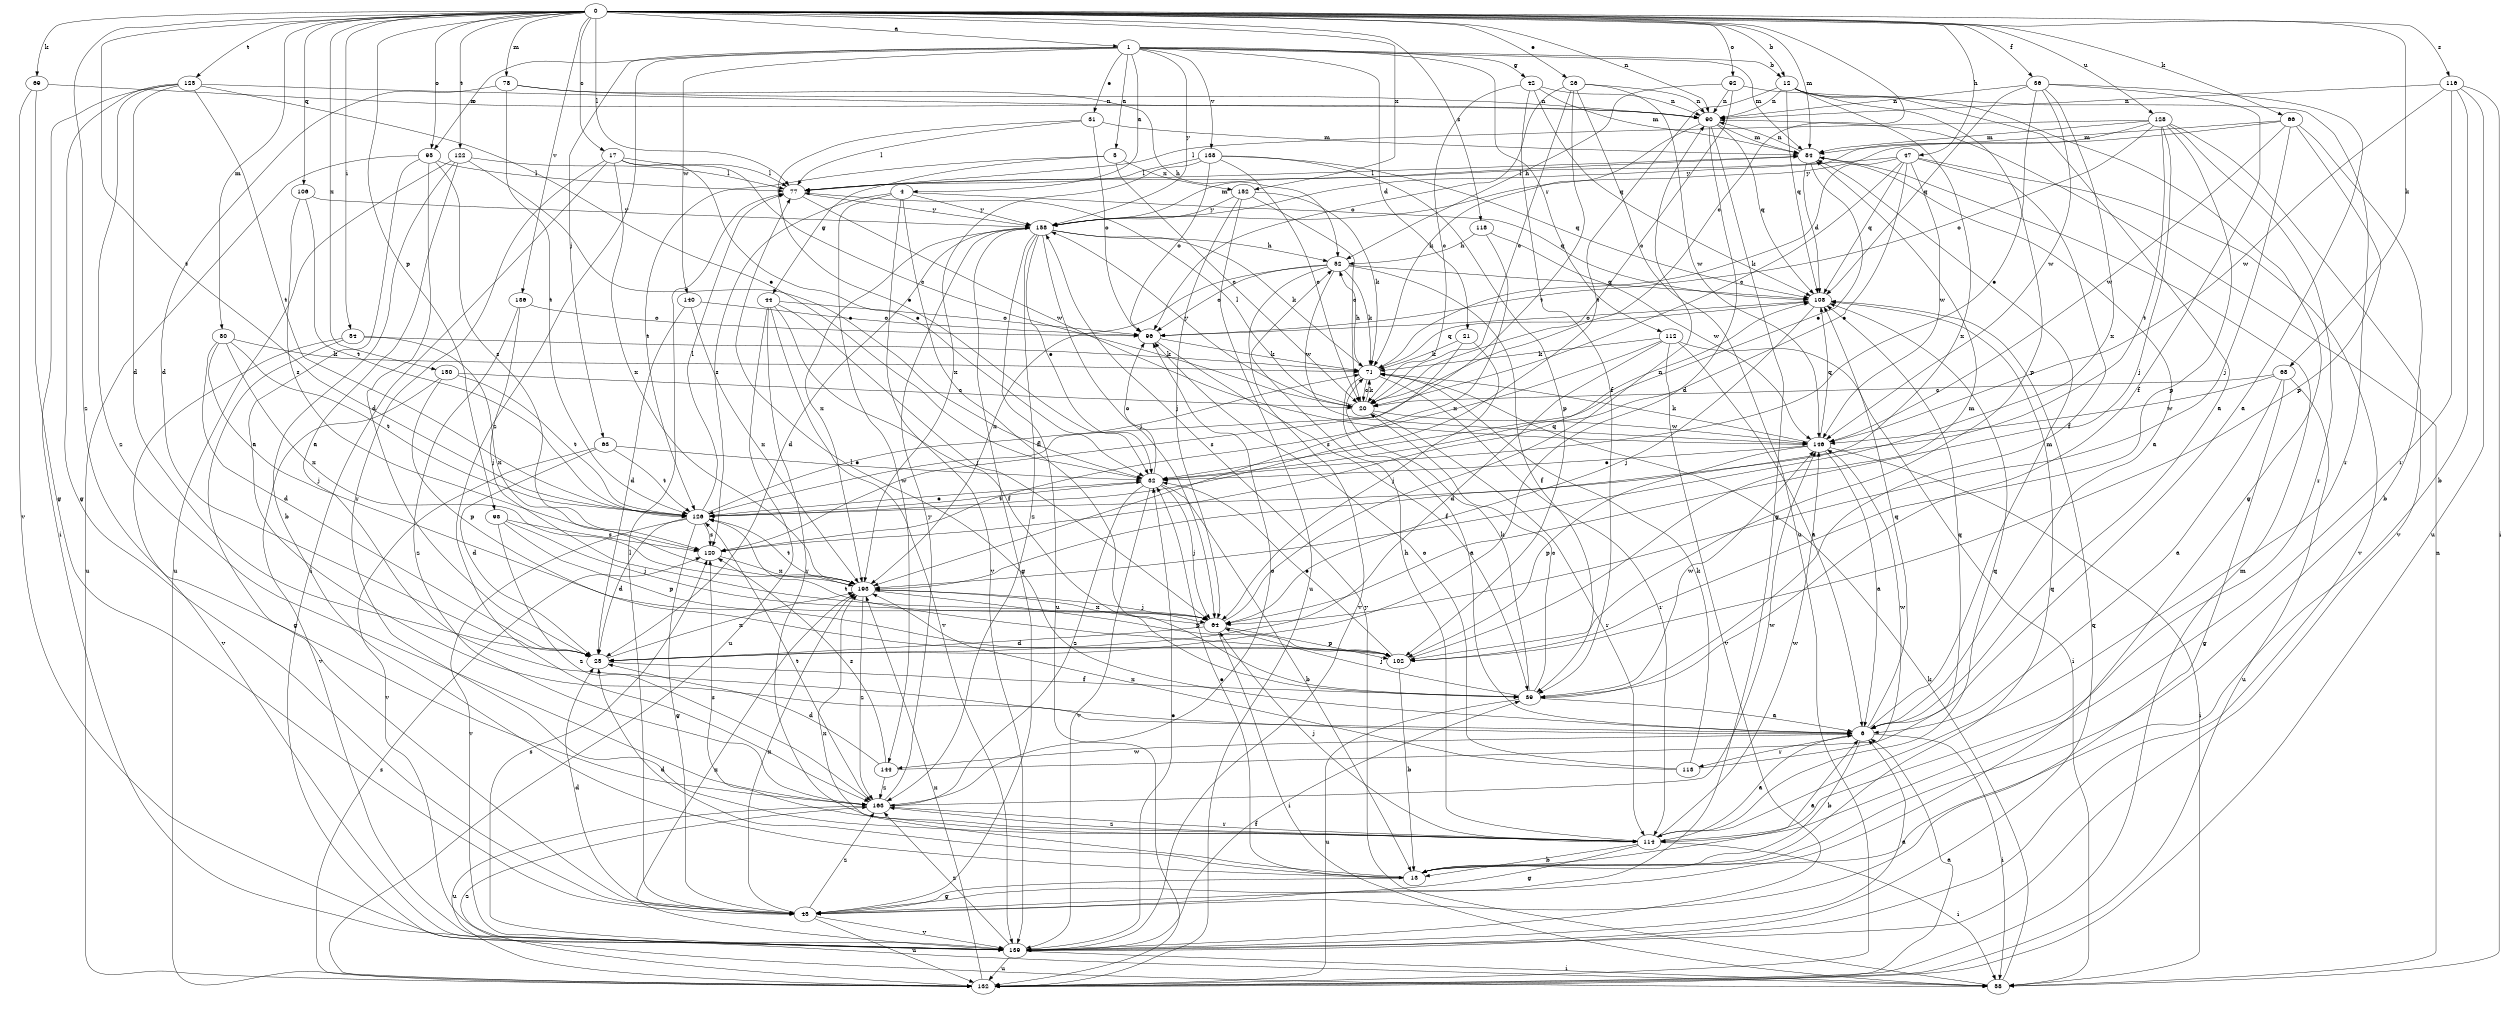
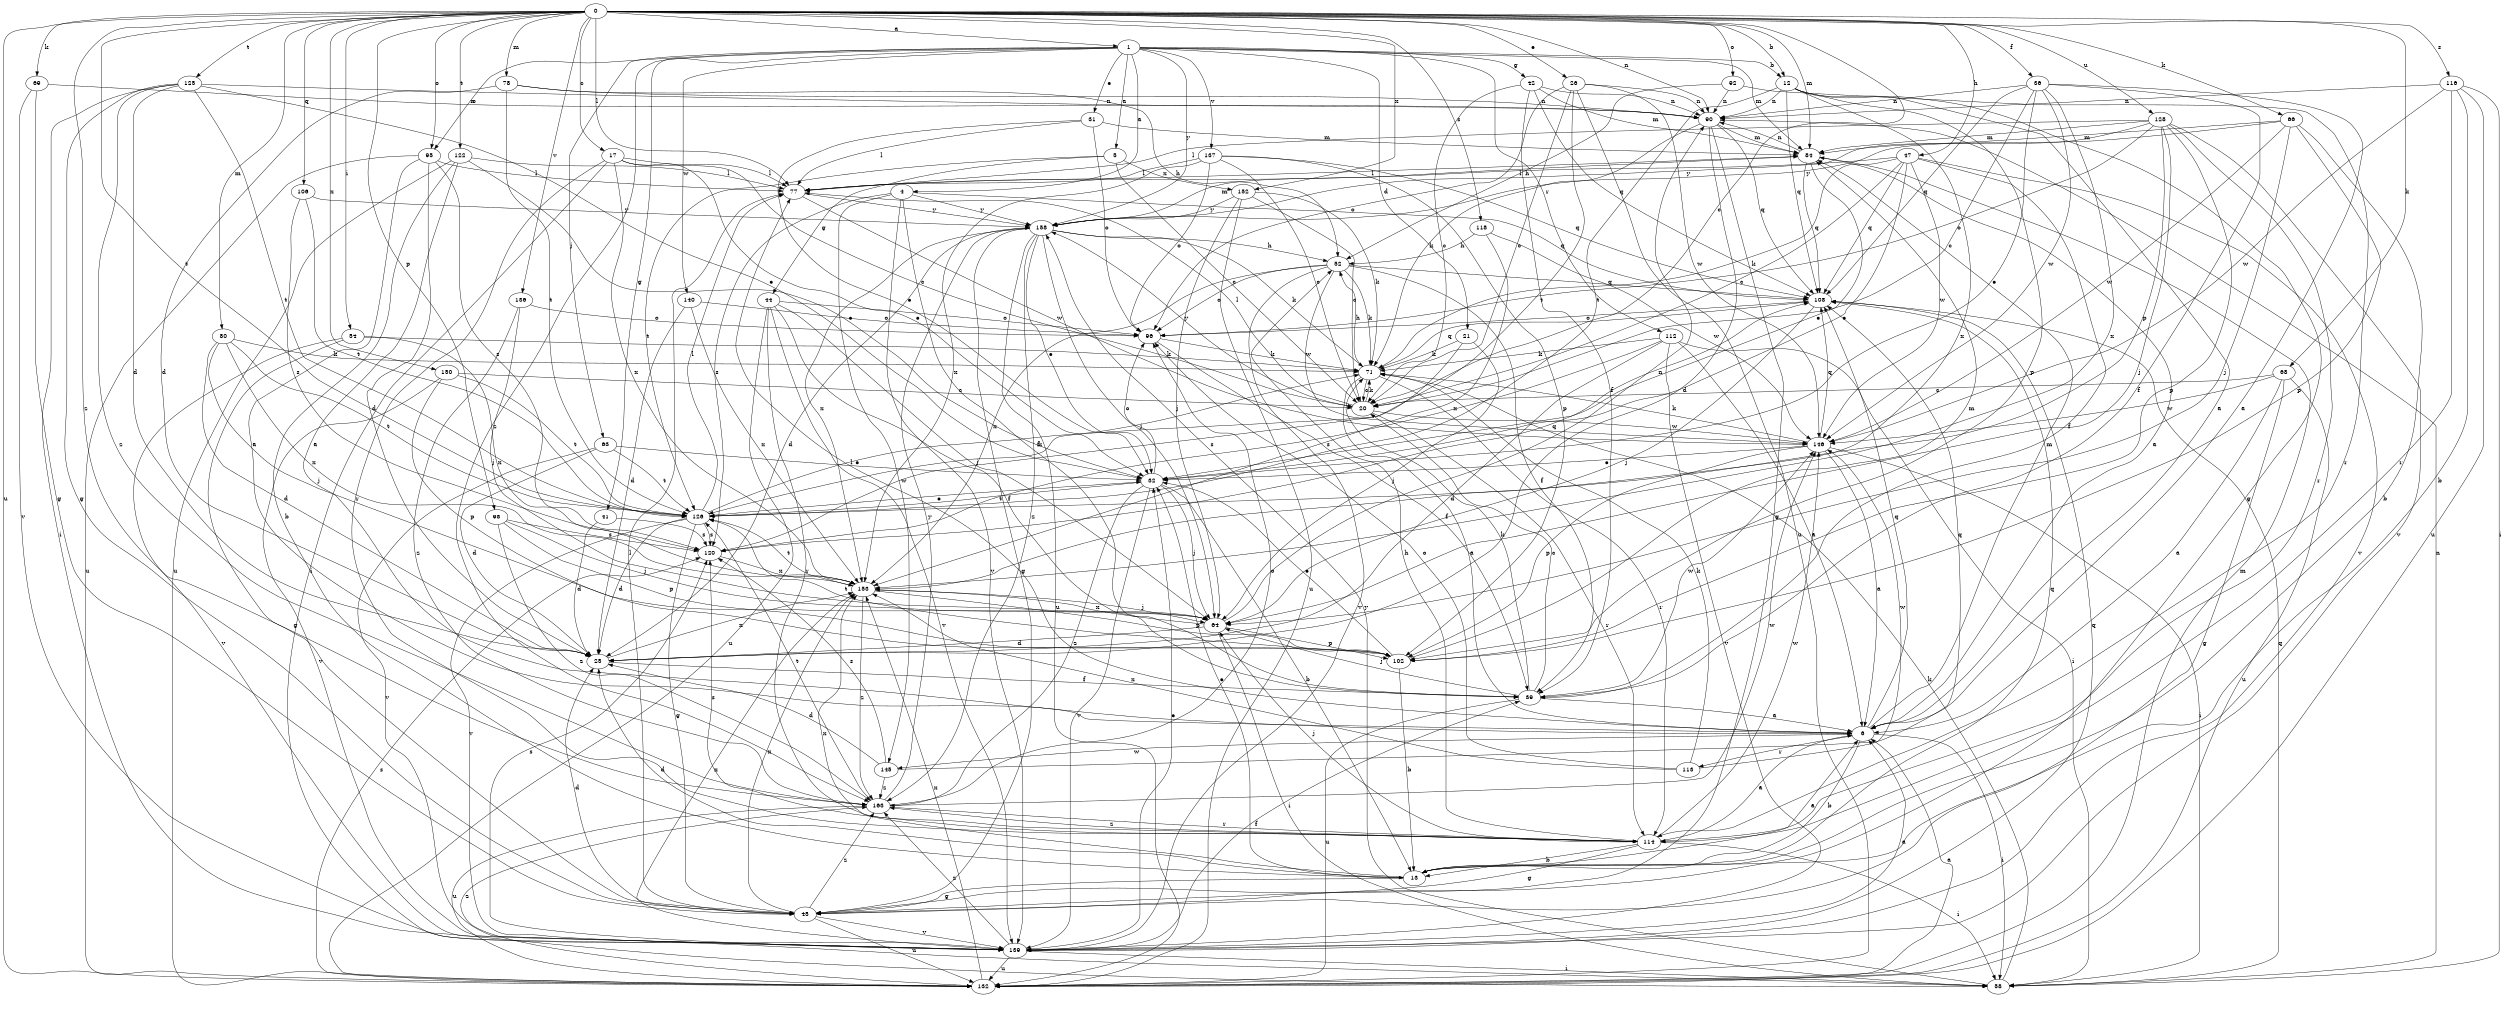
(1210, 156) -> (1210, 156)
(1817, 228) -> (1817, 228)
(1590, 309) -> (1774, 317)
(2145, 318) -> (2145, 318)
(1040, 445) -> (1040, 445)
none -> (605, 517)
(863, 589) -> (863, 589)
(1976, 630) -> (2278, 614)
none -> (4, 692)
(886, 770) -> (886, 770)
